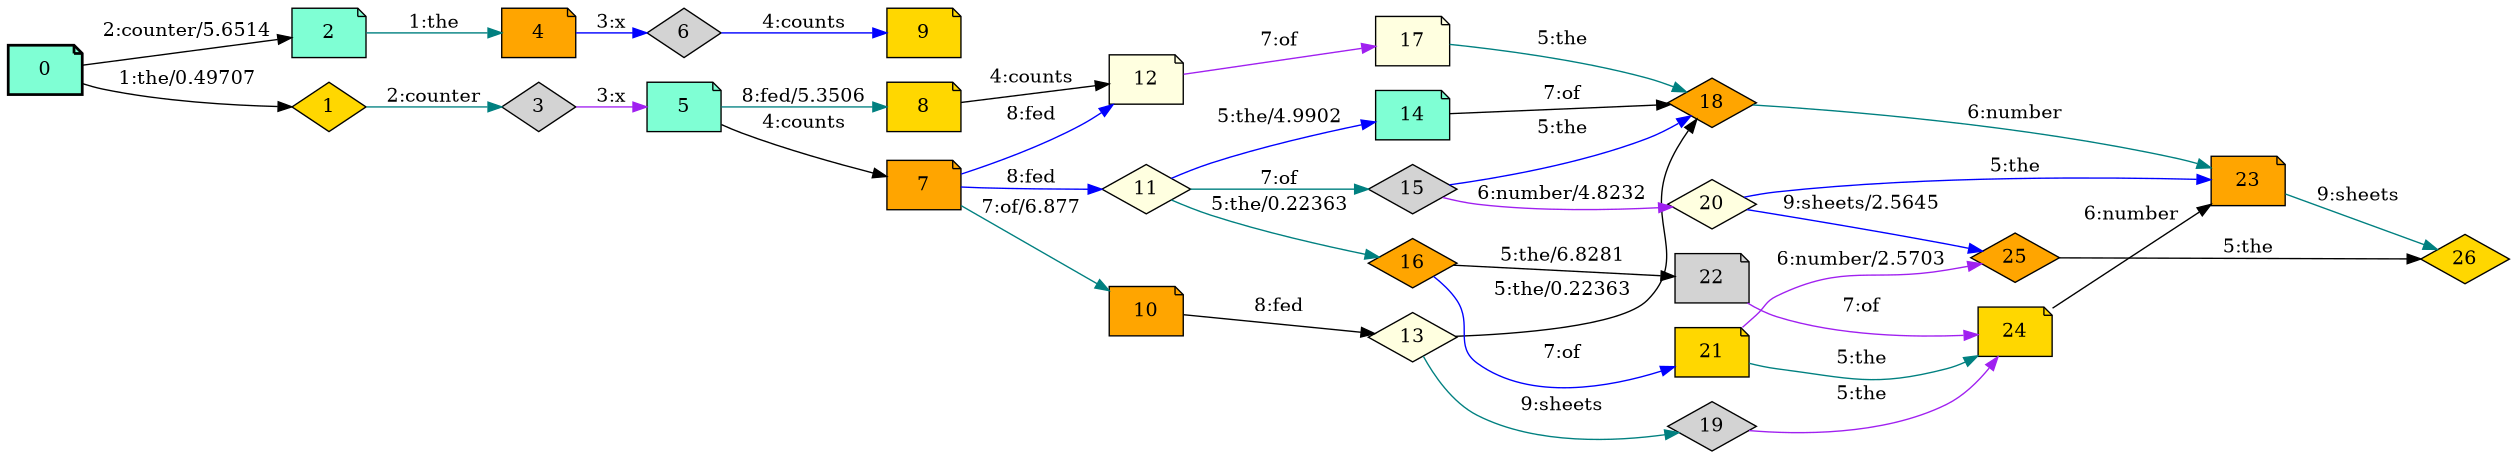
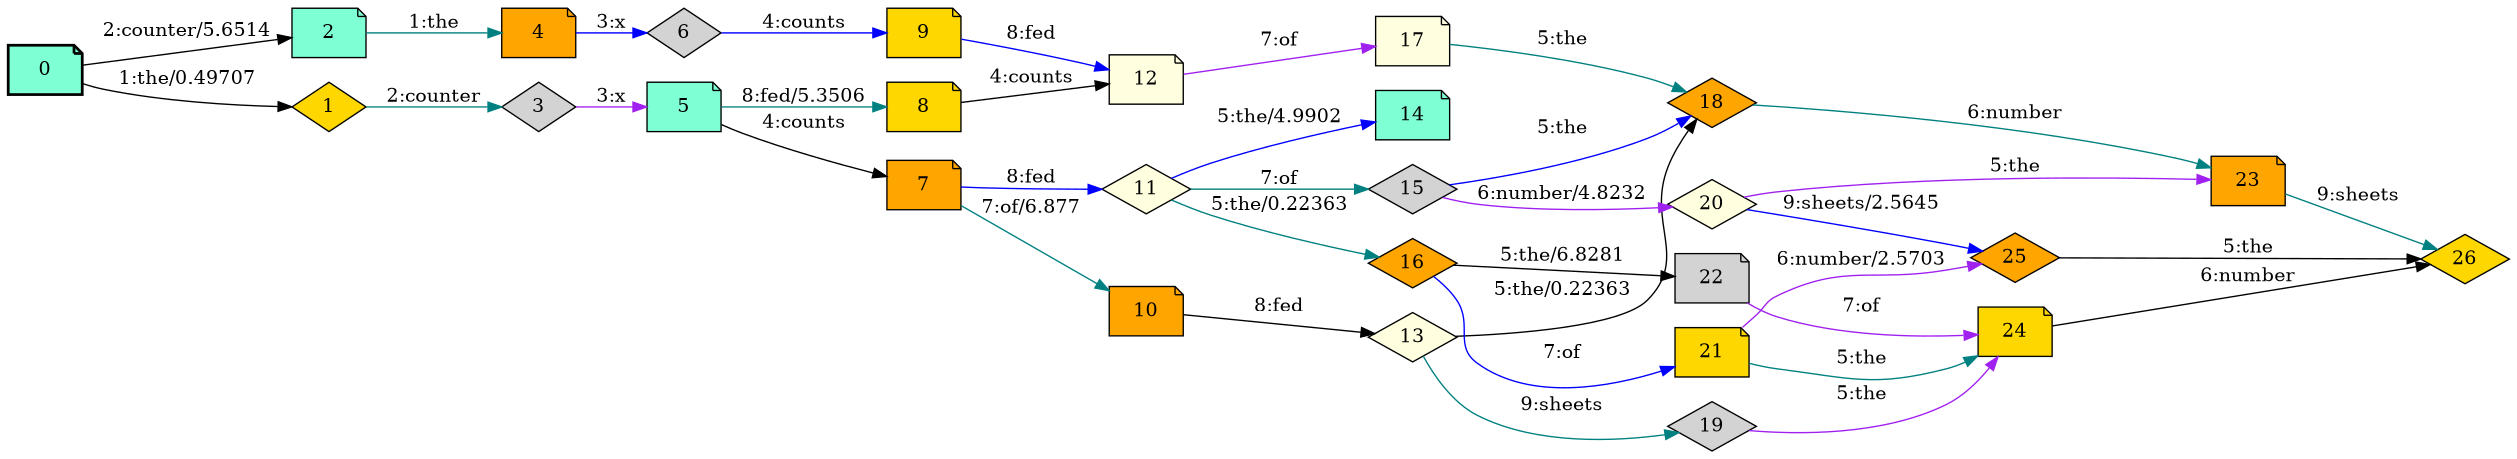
(1553, 109) -> none
(1033, 147) -> (1029, 52)
(1970, 180) -> (1970, 180)
(2115, 267) -> (2234, 296)
